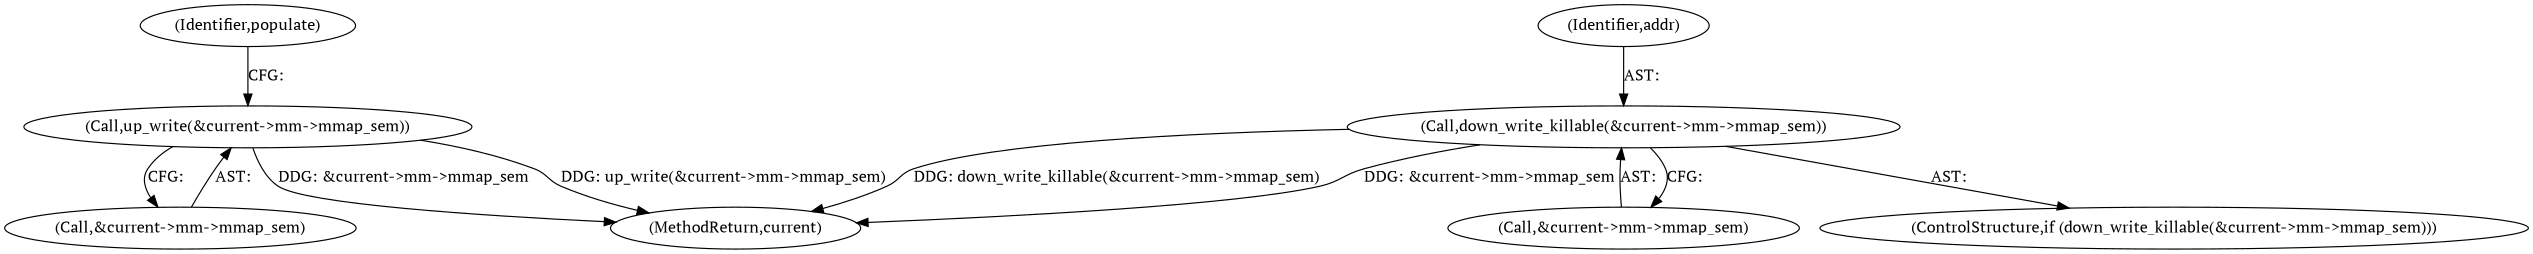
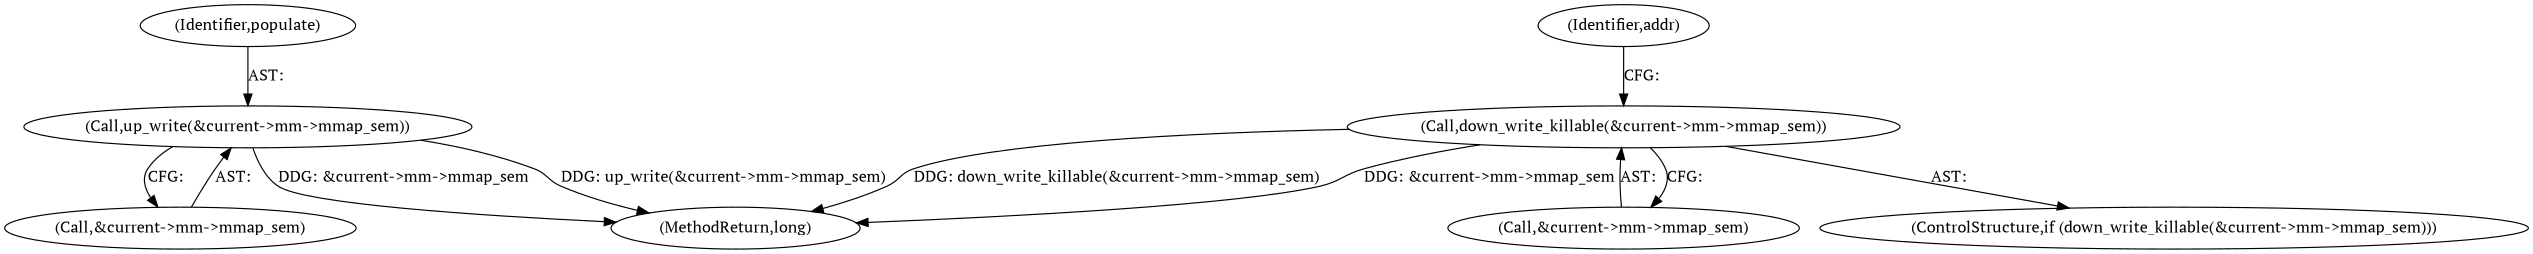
(268, 76) -> (268, 76)
(1644, 76) -> (1644, 76)
(736, 228) -> (736, 228)
